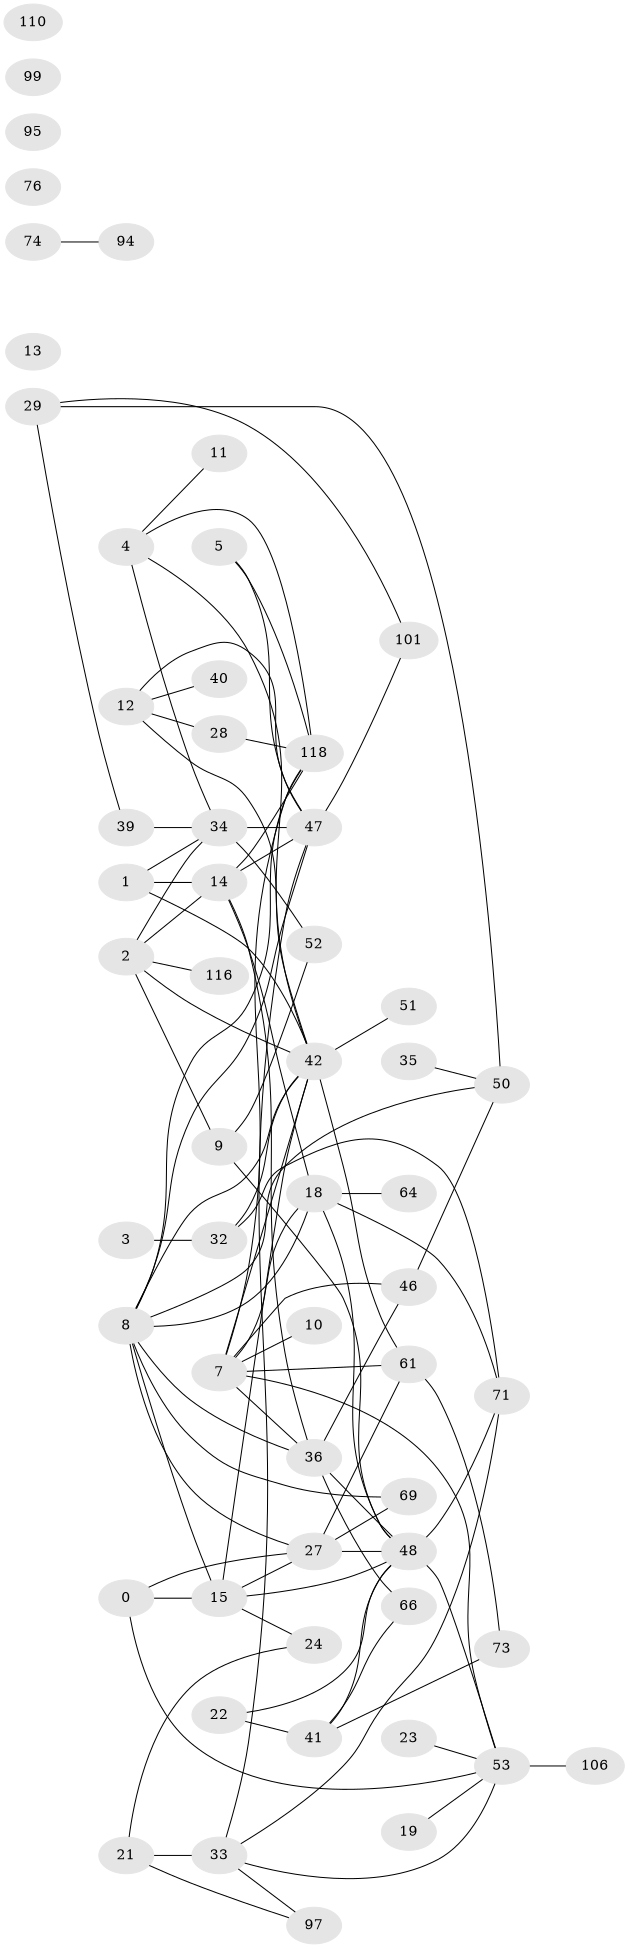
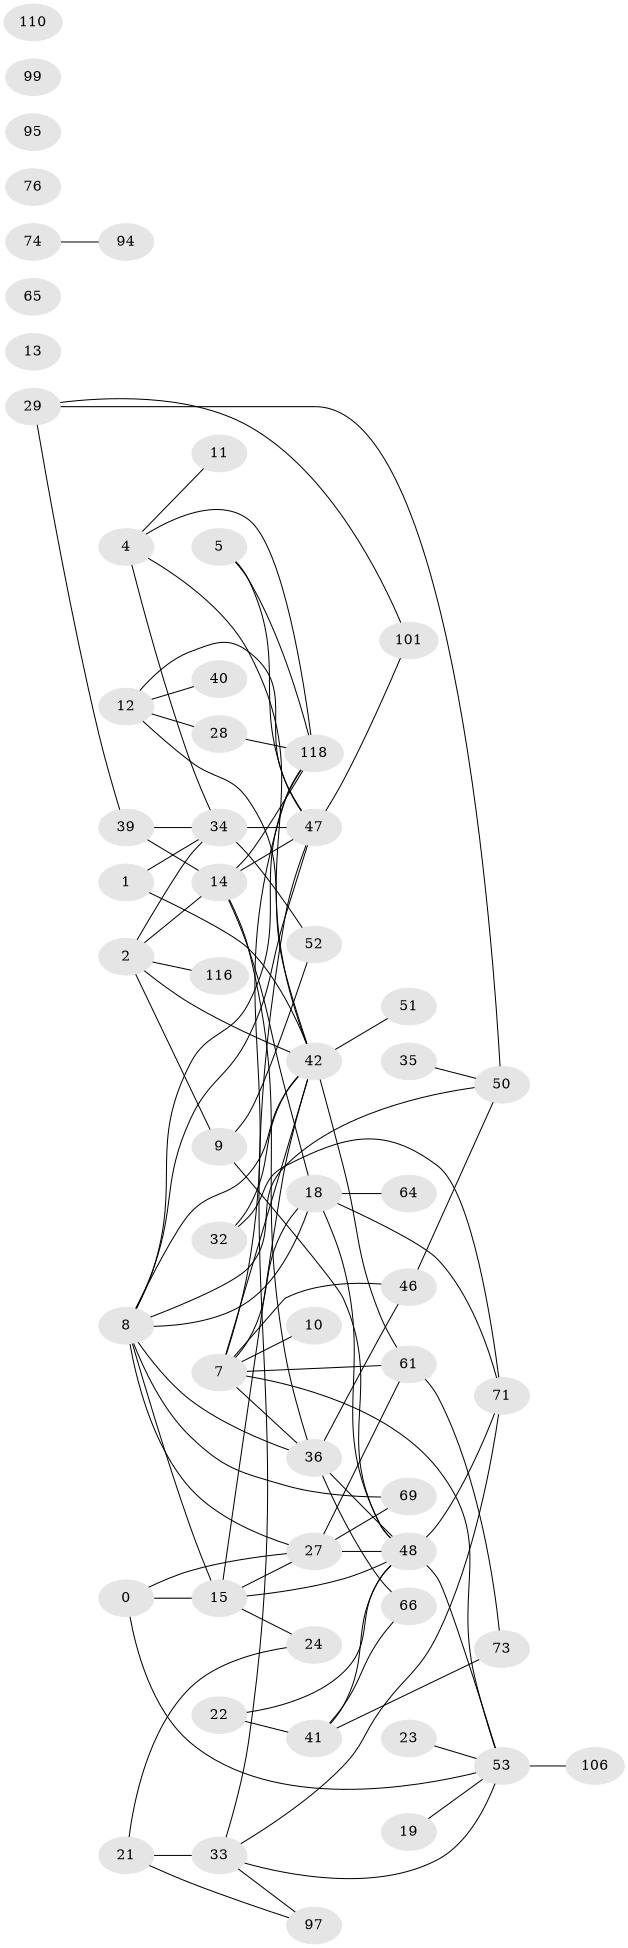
none -> (33, 297)
(180, 882) -> (167, 851)
(126, 1240) -> none
